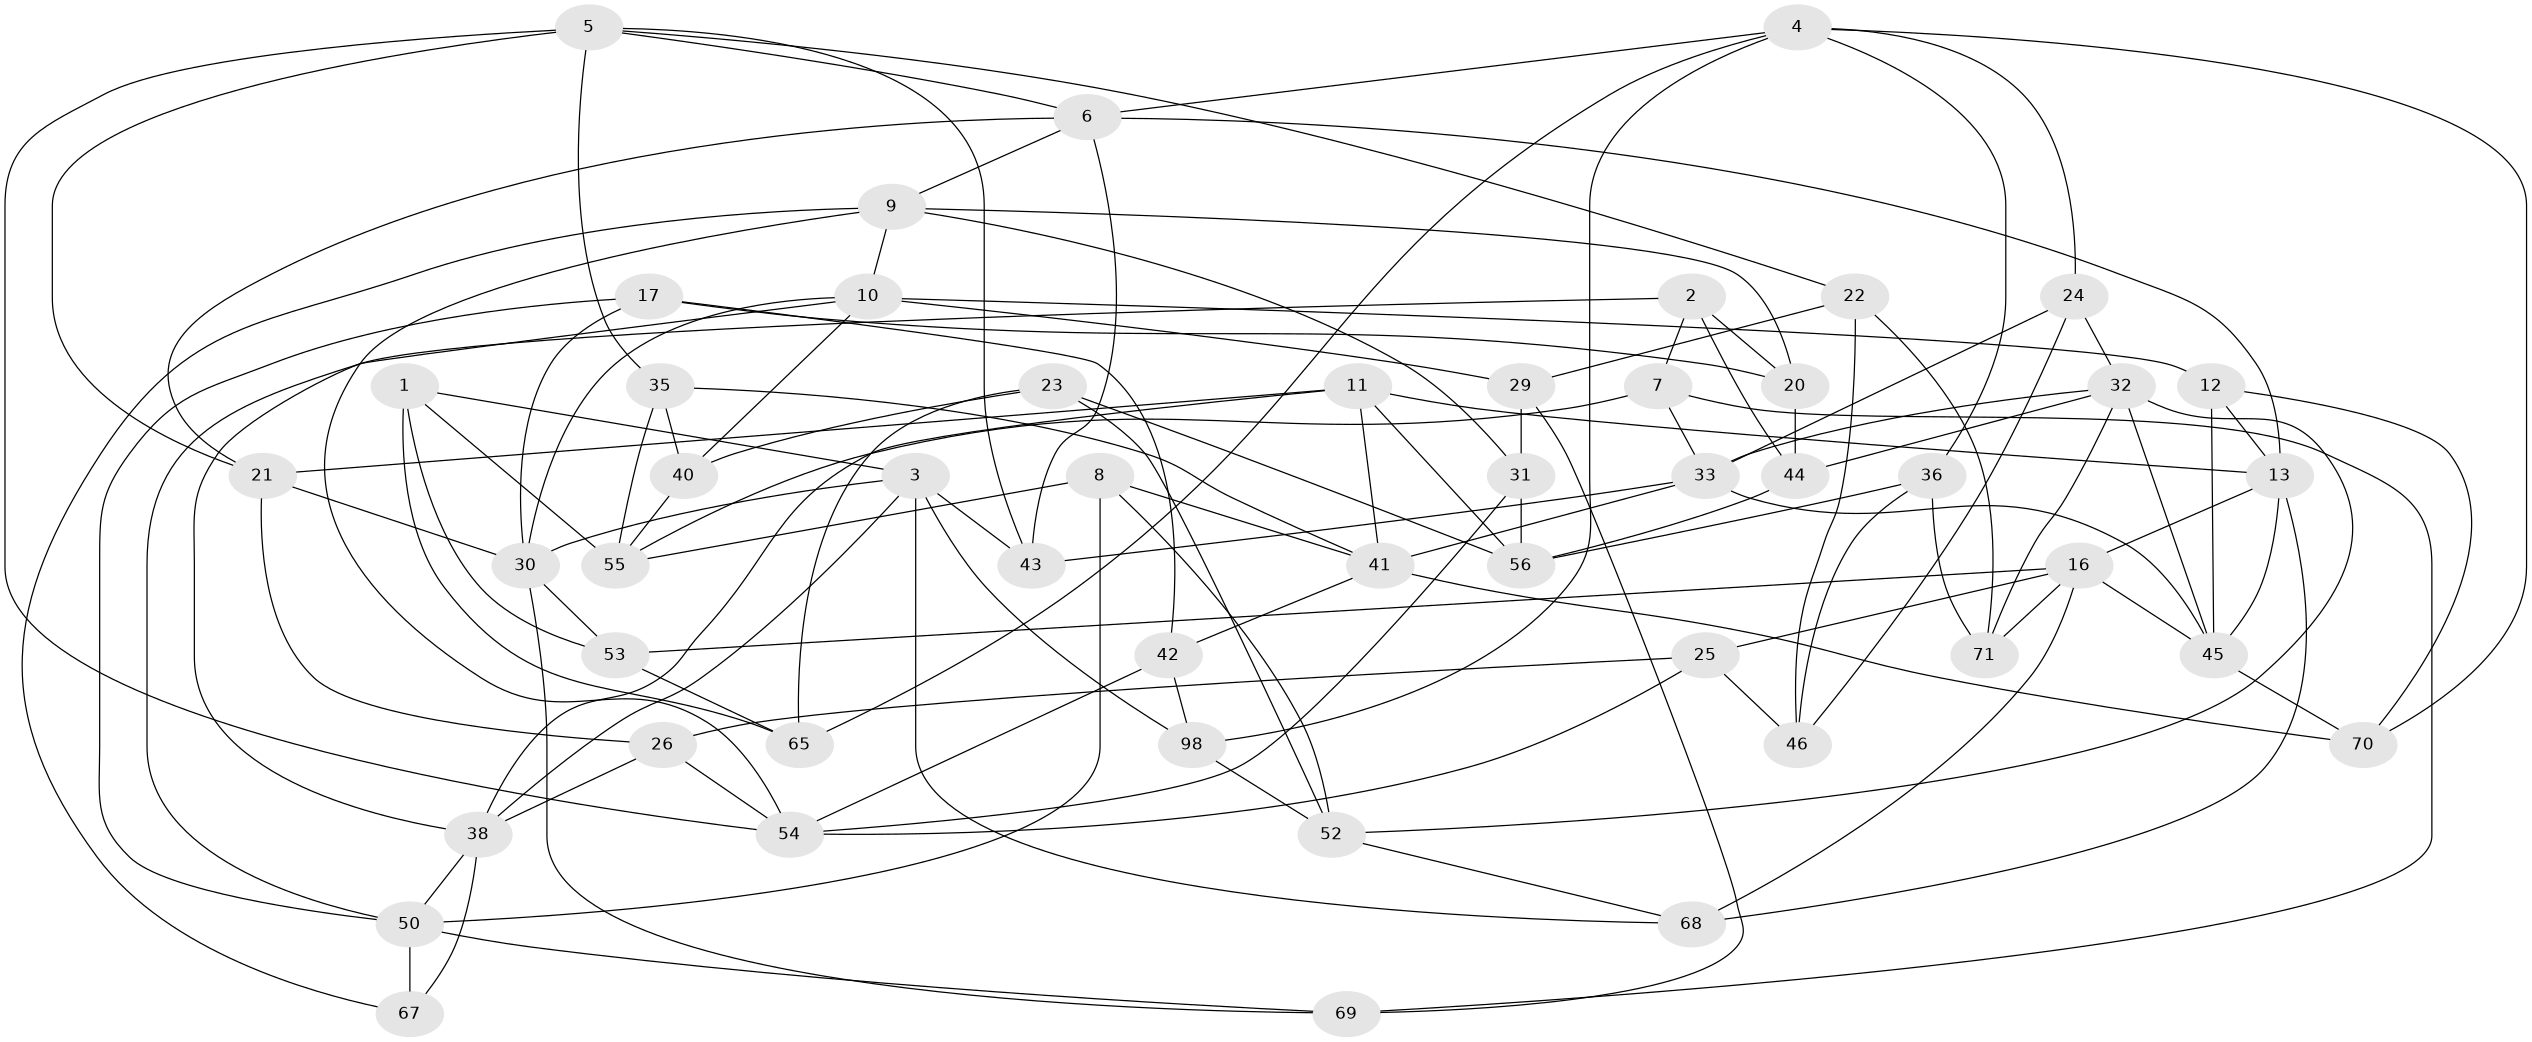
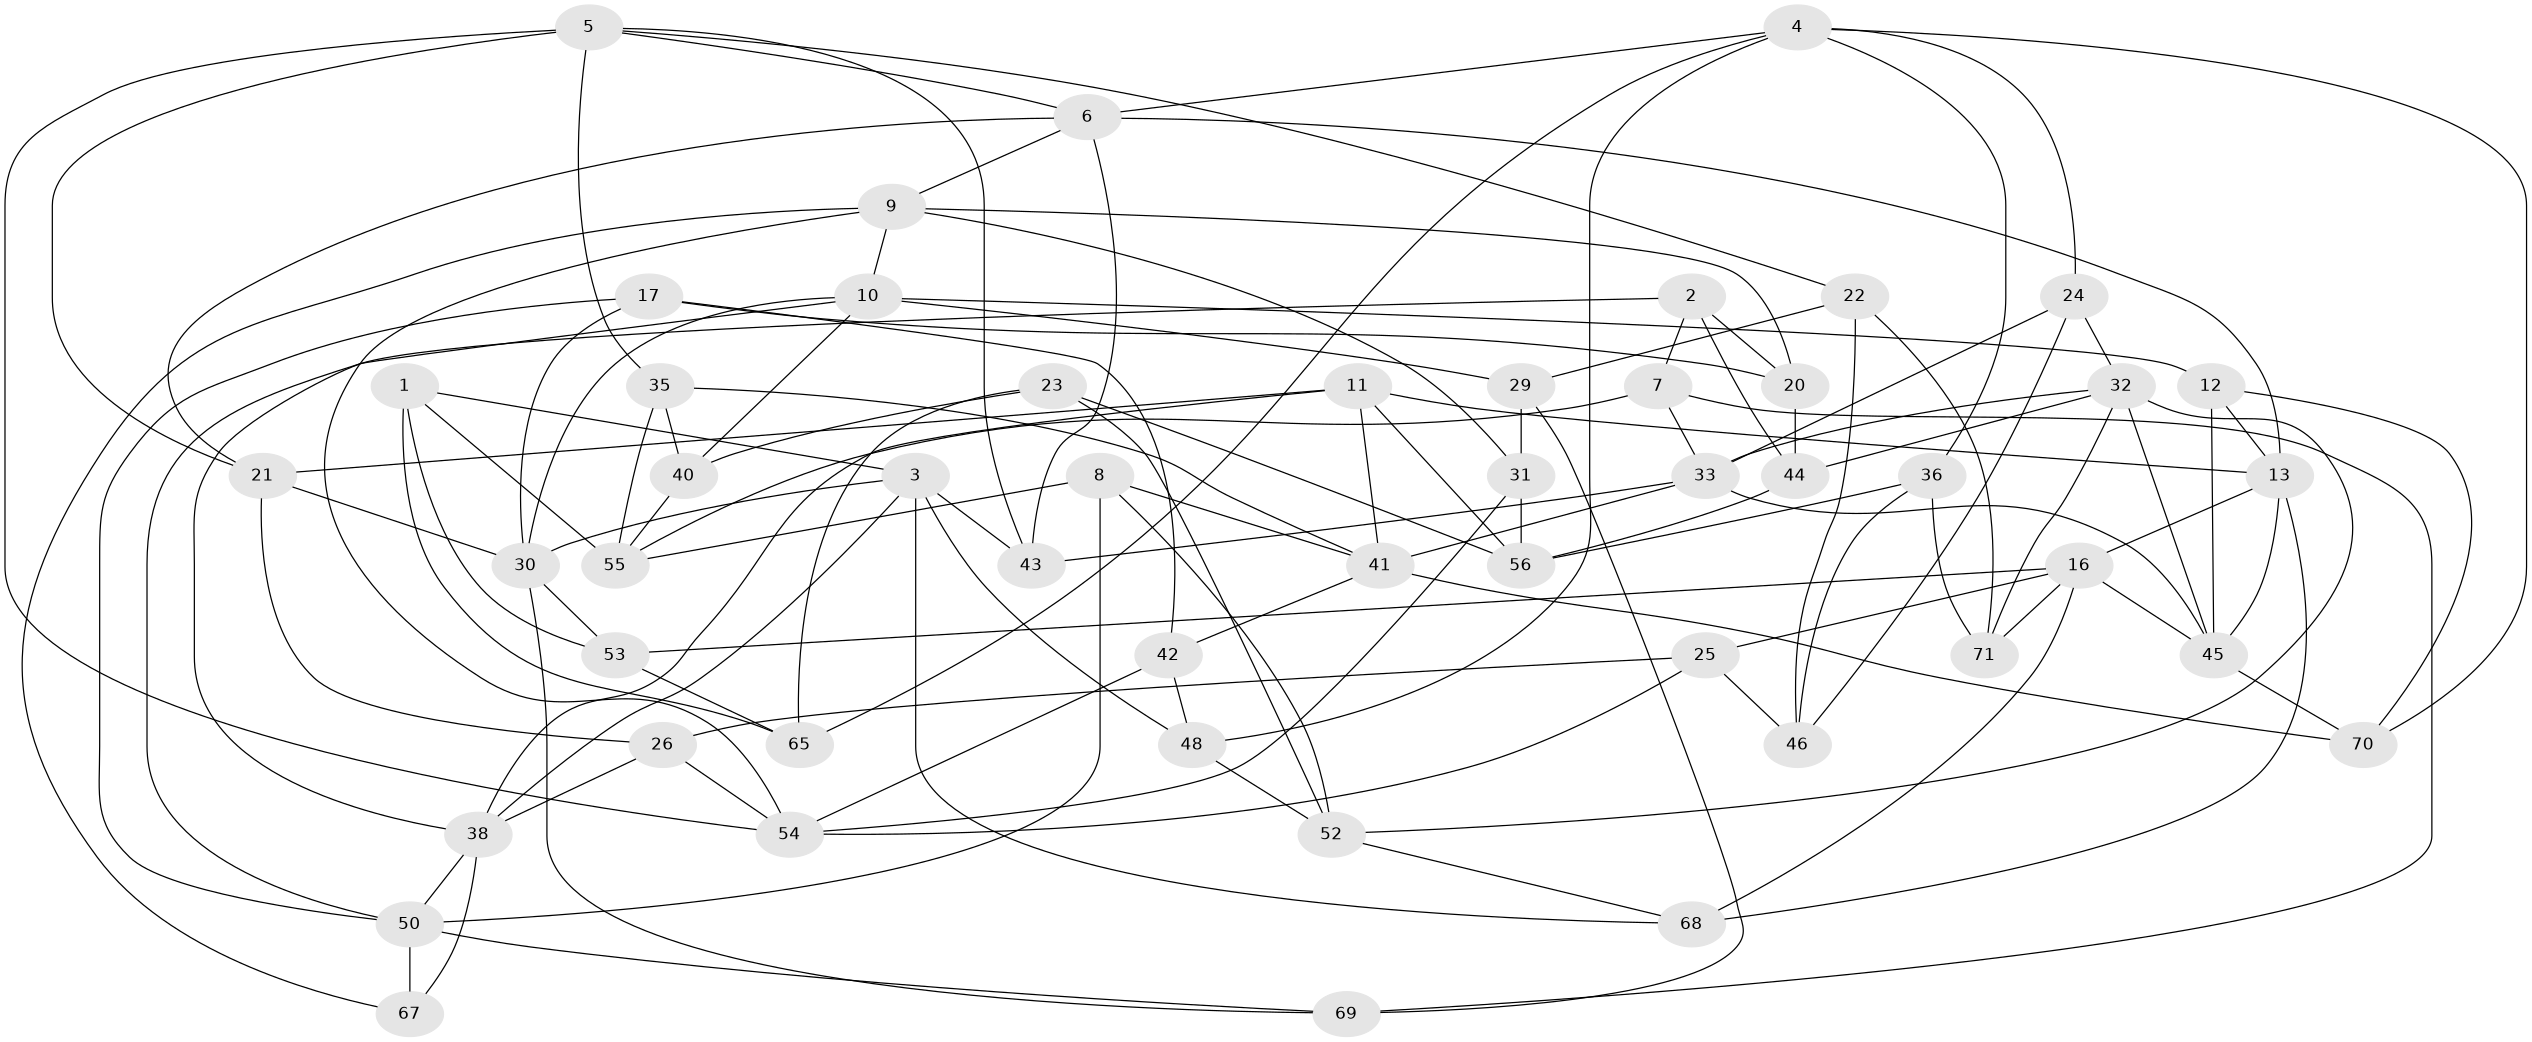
(1192, 745) -> (1192, 745)
